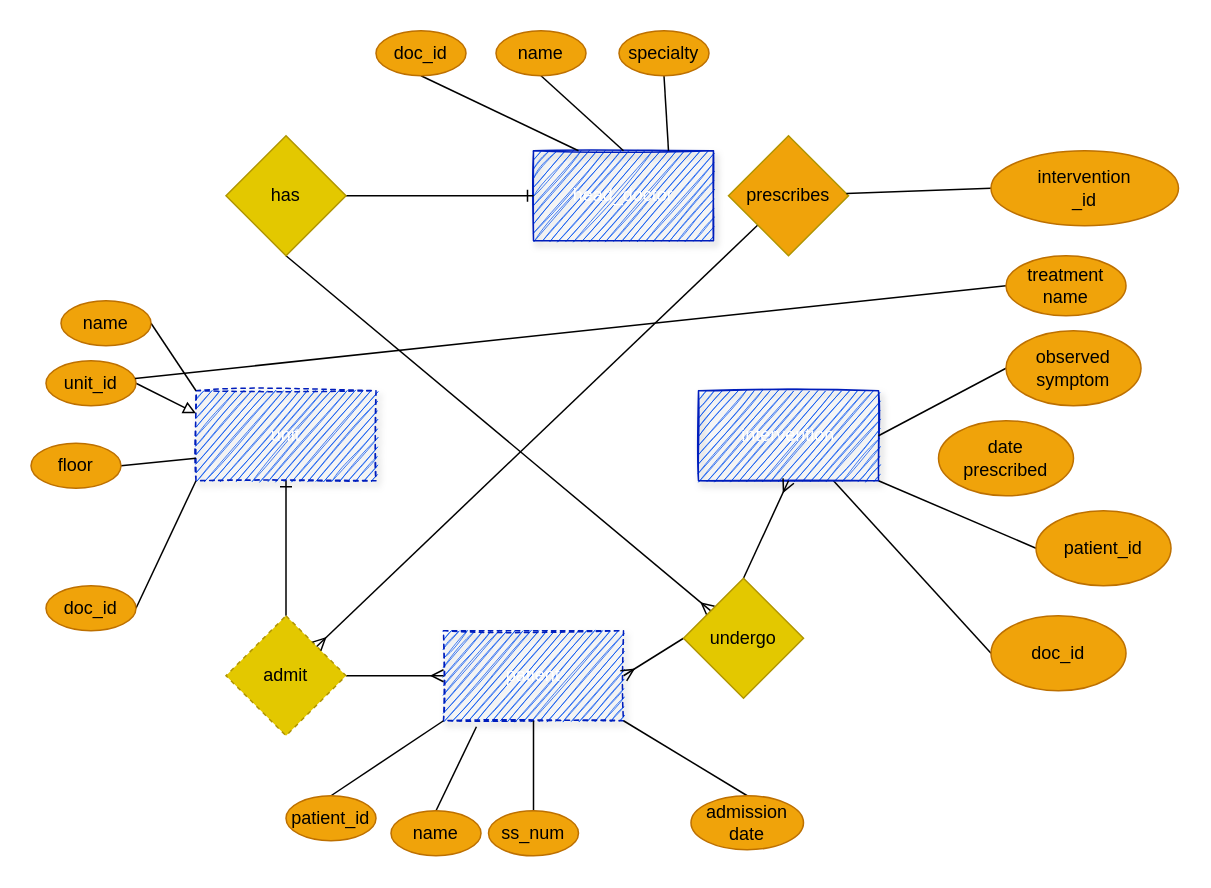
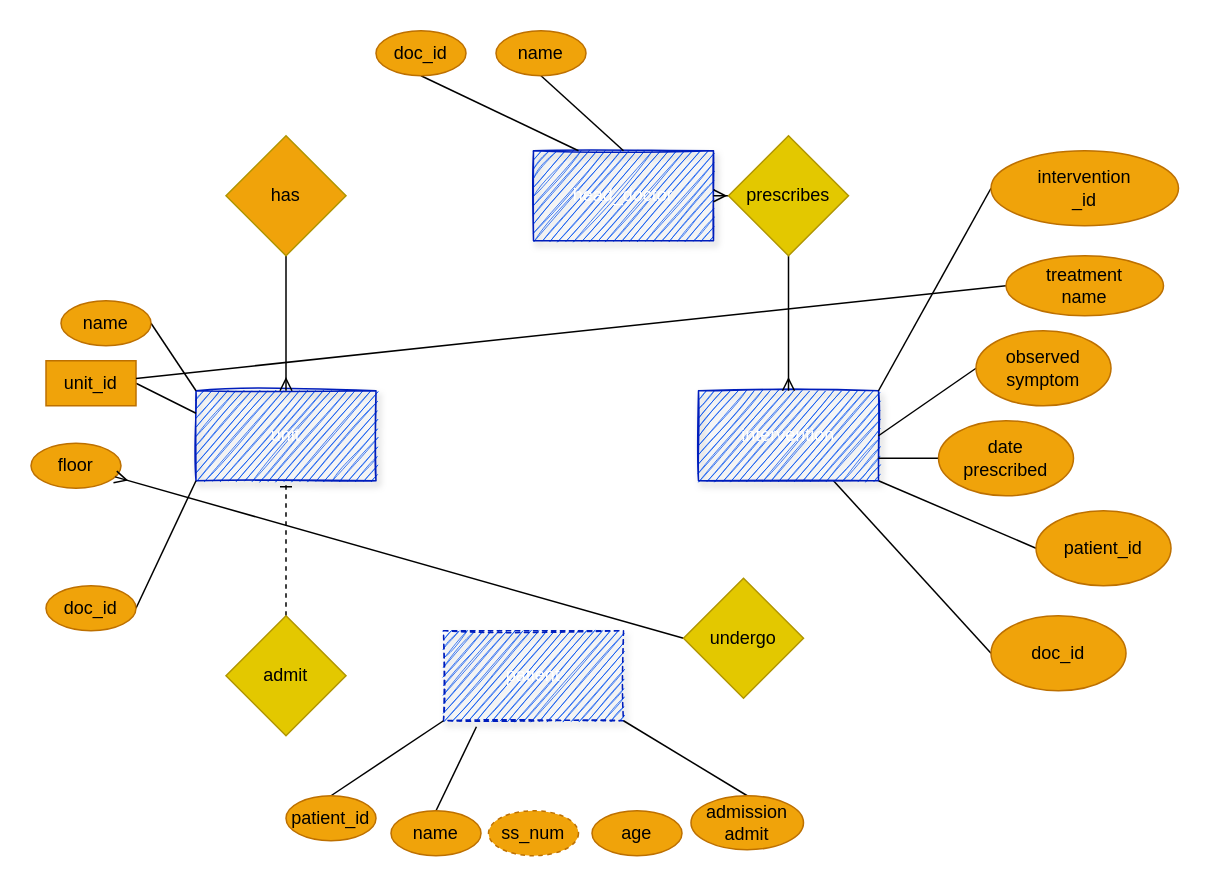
(664, 53) -> none
(666, 113) -> none
(918, 191) -> (935, 289)
(286, 196) -> (286, 196)
(438, 196) -> none
none -> (721, 196)
(788, 196) -> (788, 196)
(1066, 286) -> (1085, 286)
(1073, 368) -> (1043, 368)
(91, 383) -> (91, 383)
(183, 407) -> (189, 410)
(498, 433) -> (286, 323)
(286, 436) -> (286, 436)
(537, 436) -> (788, 323)
none -> (910, 458)
(158, 462) -> none
(765, 531) -> none
(286, 549) -> (286, 549)
(653, 657) -> (399, 558)
(286, 676) -> (286, 676)
(393, 676) -> none
(533, 767) -> none
(747, 823) -> (747, 823)
(533, 833) -> (533, 833)
none -> (637, 833)
